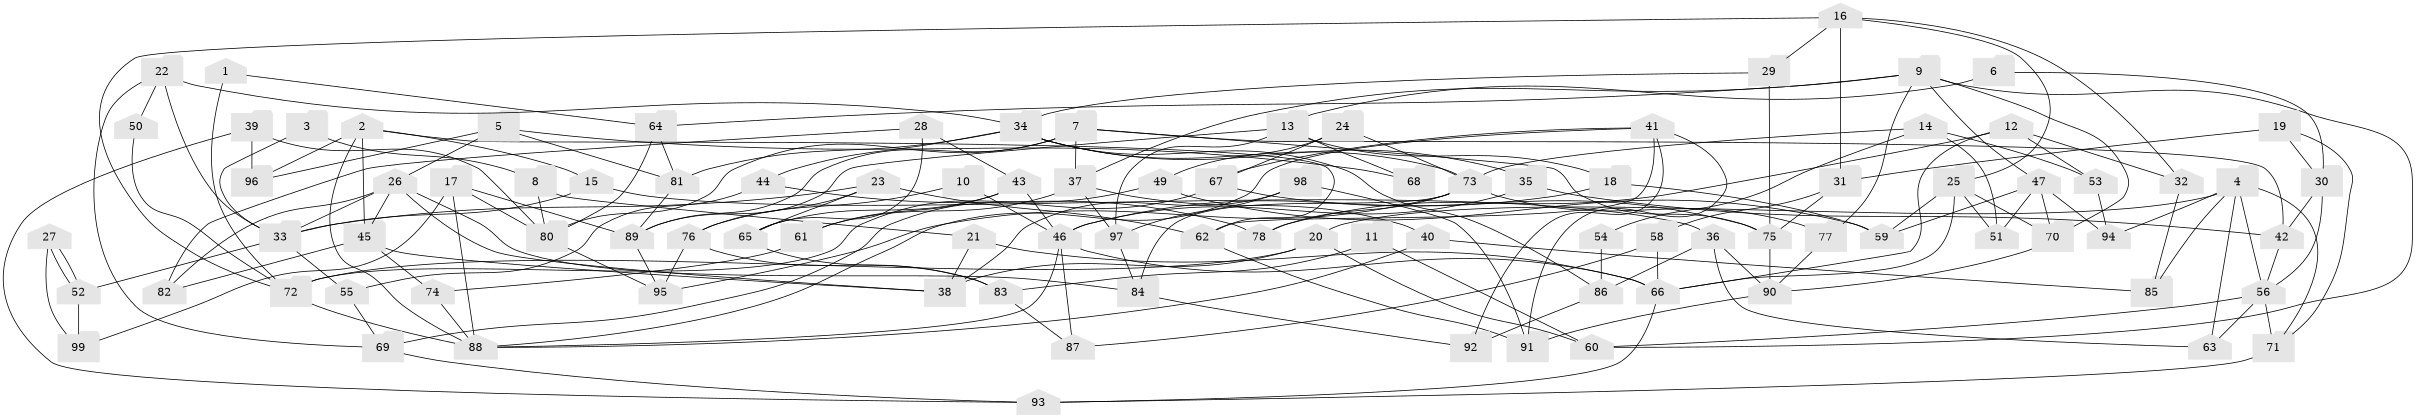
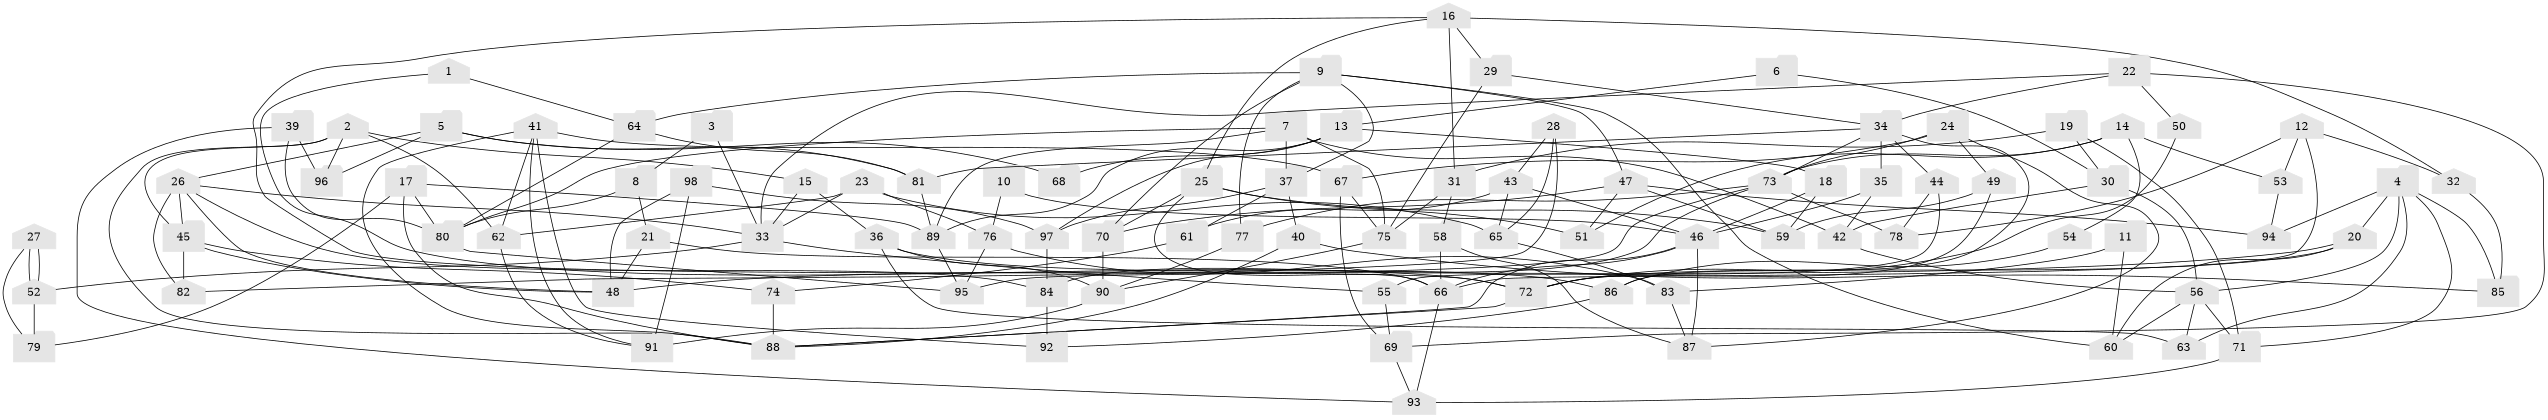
(945, 293) -> (613, 293)
none -> (2055, 300)
(79, 348) -> (34, 348)
